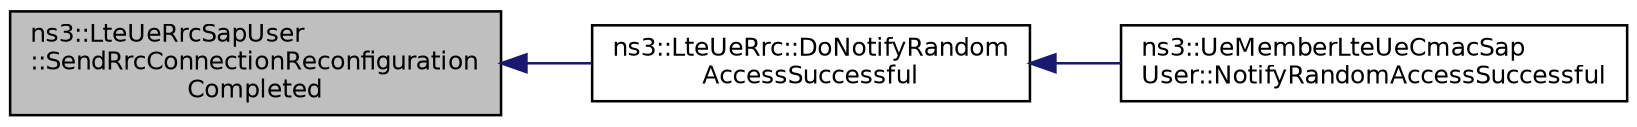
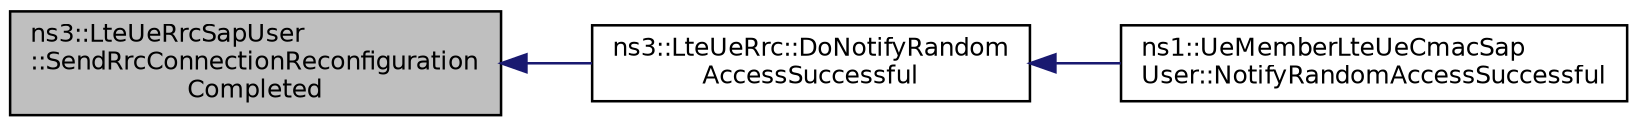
(1374, 63) -> (1374, 63)
